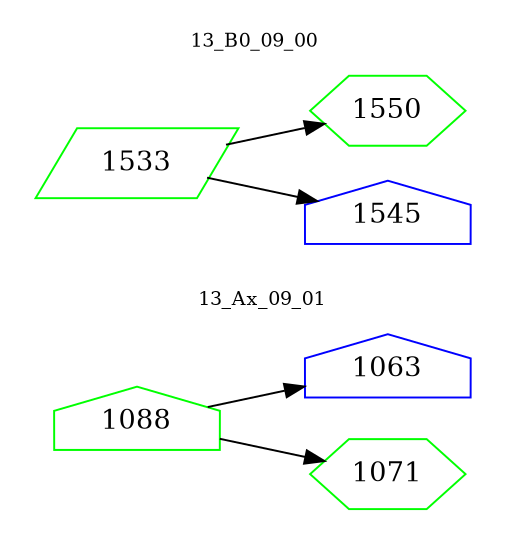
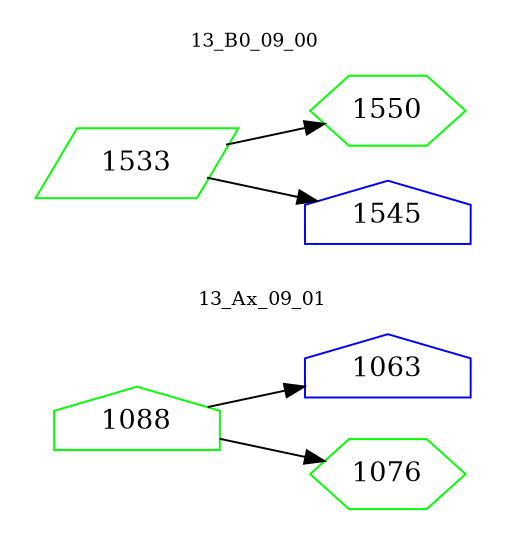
(388, 474) -> (388, 474)
